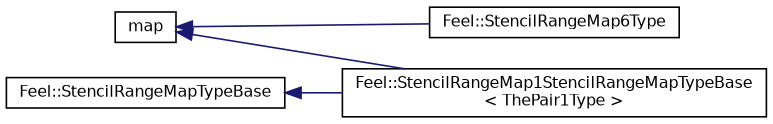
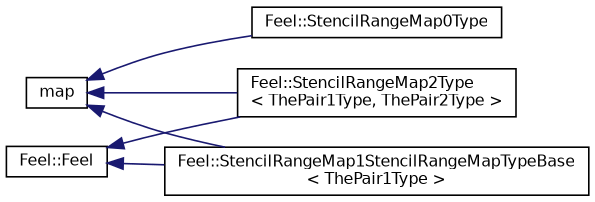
(554, 22) -> (377, 22)
(146, 93) -> (57, 162)
none -> (377, 93)
